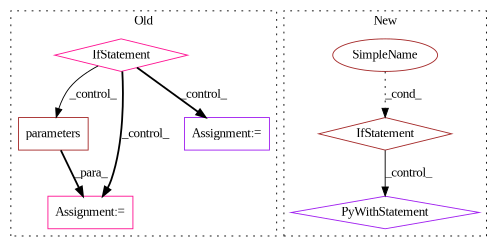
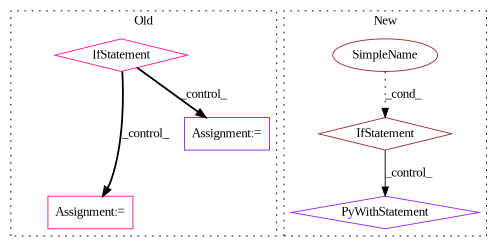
(53, 134) -> none
